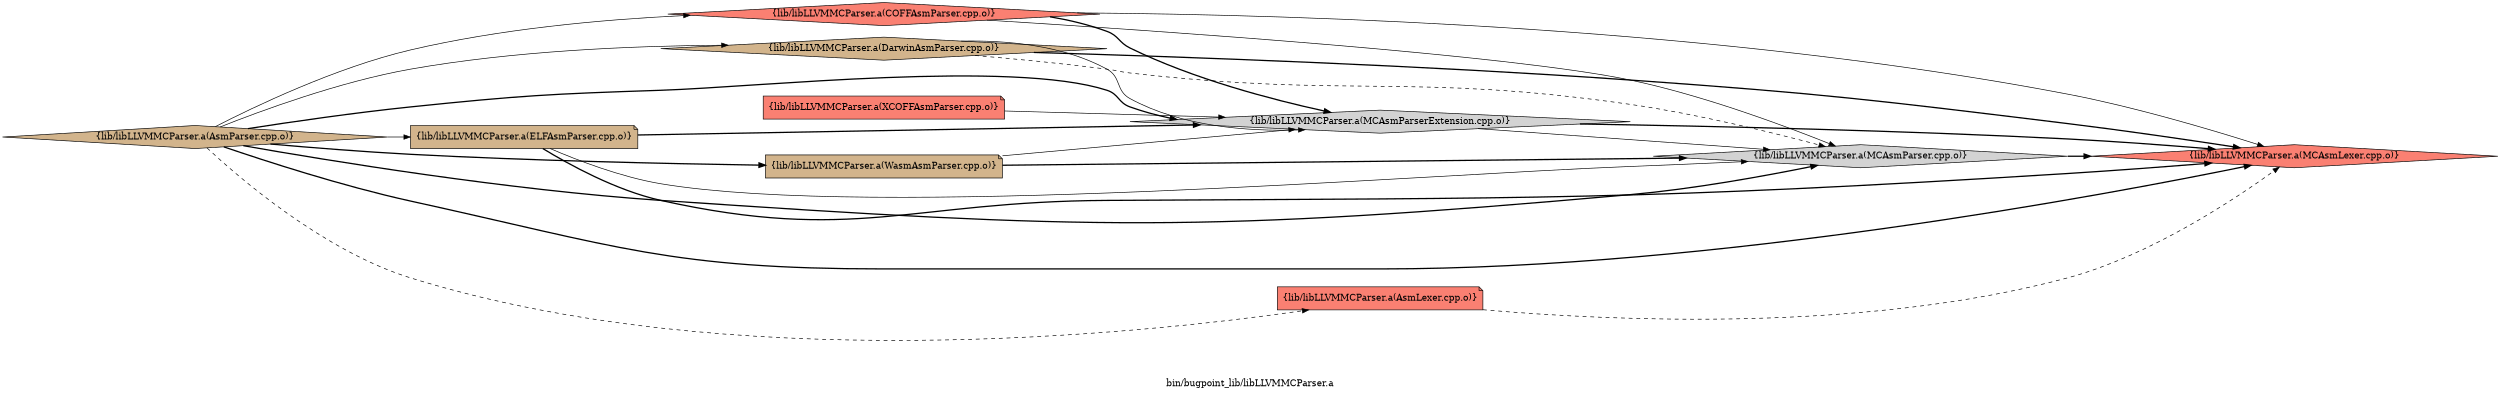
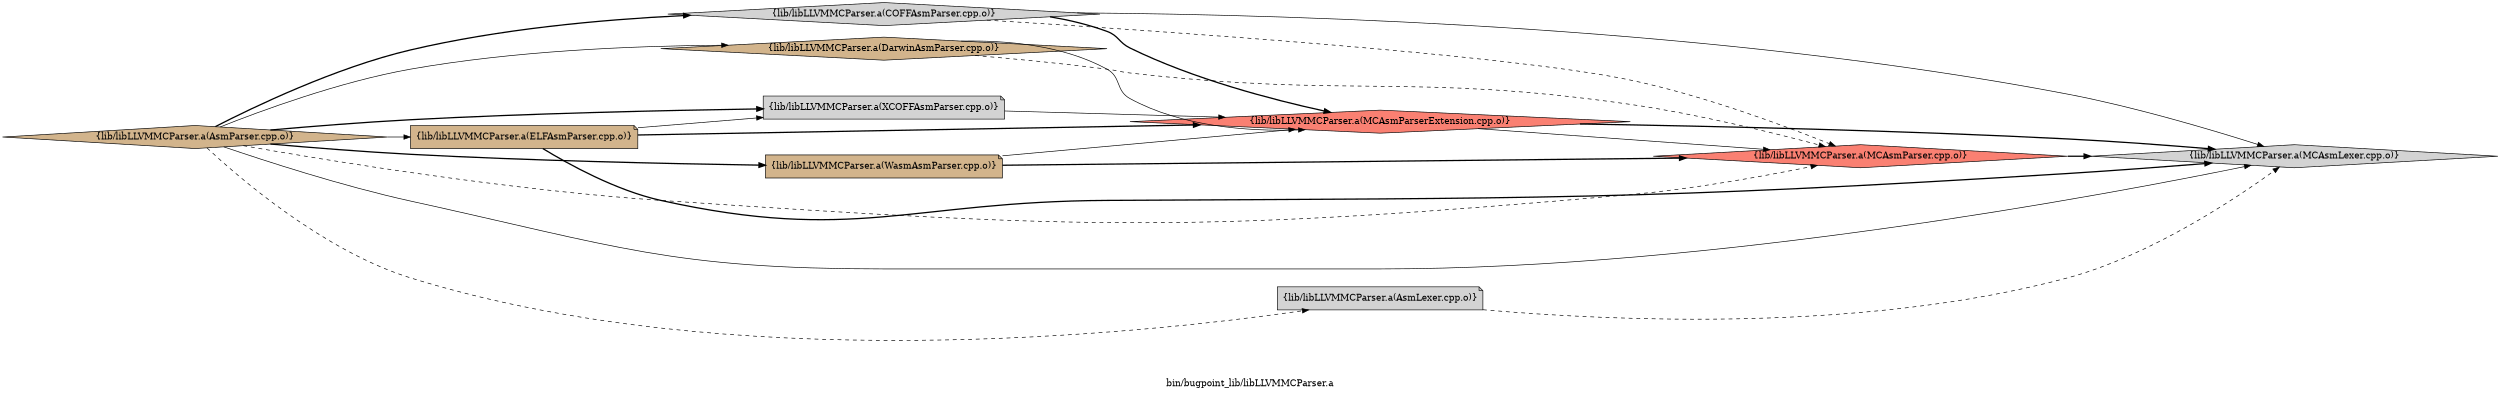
(884, 14) -> (884, 14)
(442, 43) -> (442, 43)
(1413, 52) -> (1413, 52)
(1665, 83) -> none
(712, 88) -> (513, 115)
(884, 108) -> (884, 108)
(1380, 122) -> (1380, 122)
(1860, 156) -> (1860, 156)
(2294, 156) -> (2294, 156)
(1143, 192) -> (697, 123)
(1027, 221) -> (1027, 221)
(1231, 269) -> (1231, 269)
(1380, 298) -> (1380, 298)
